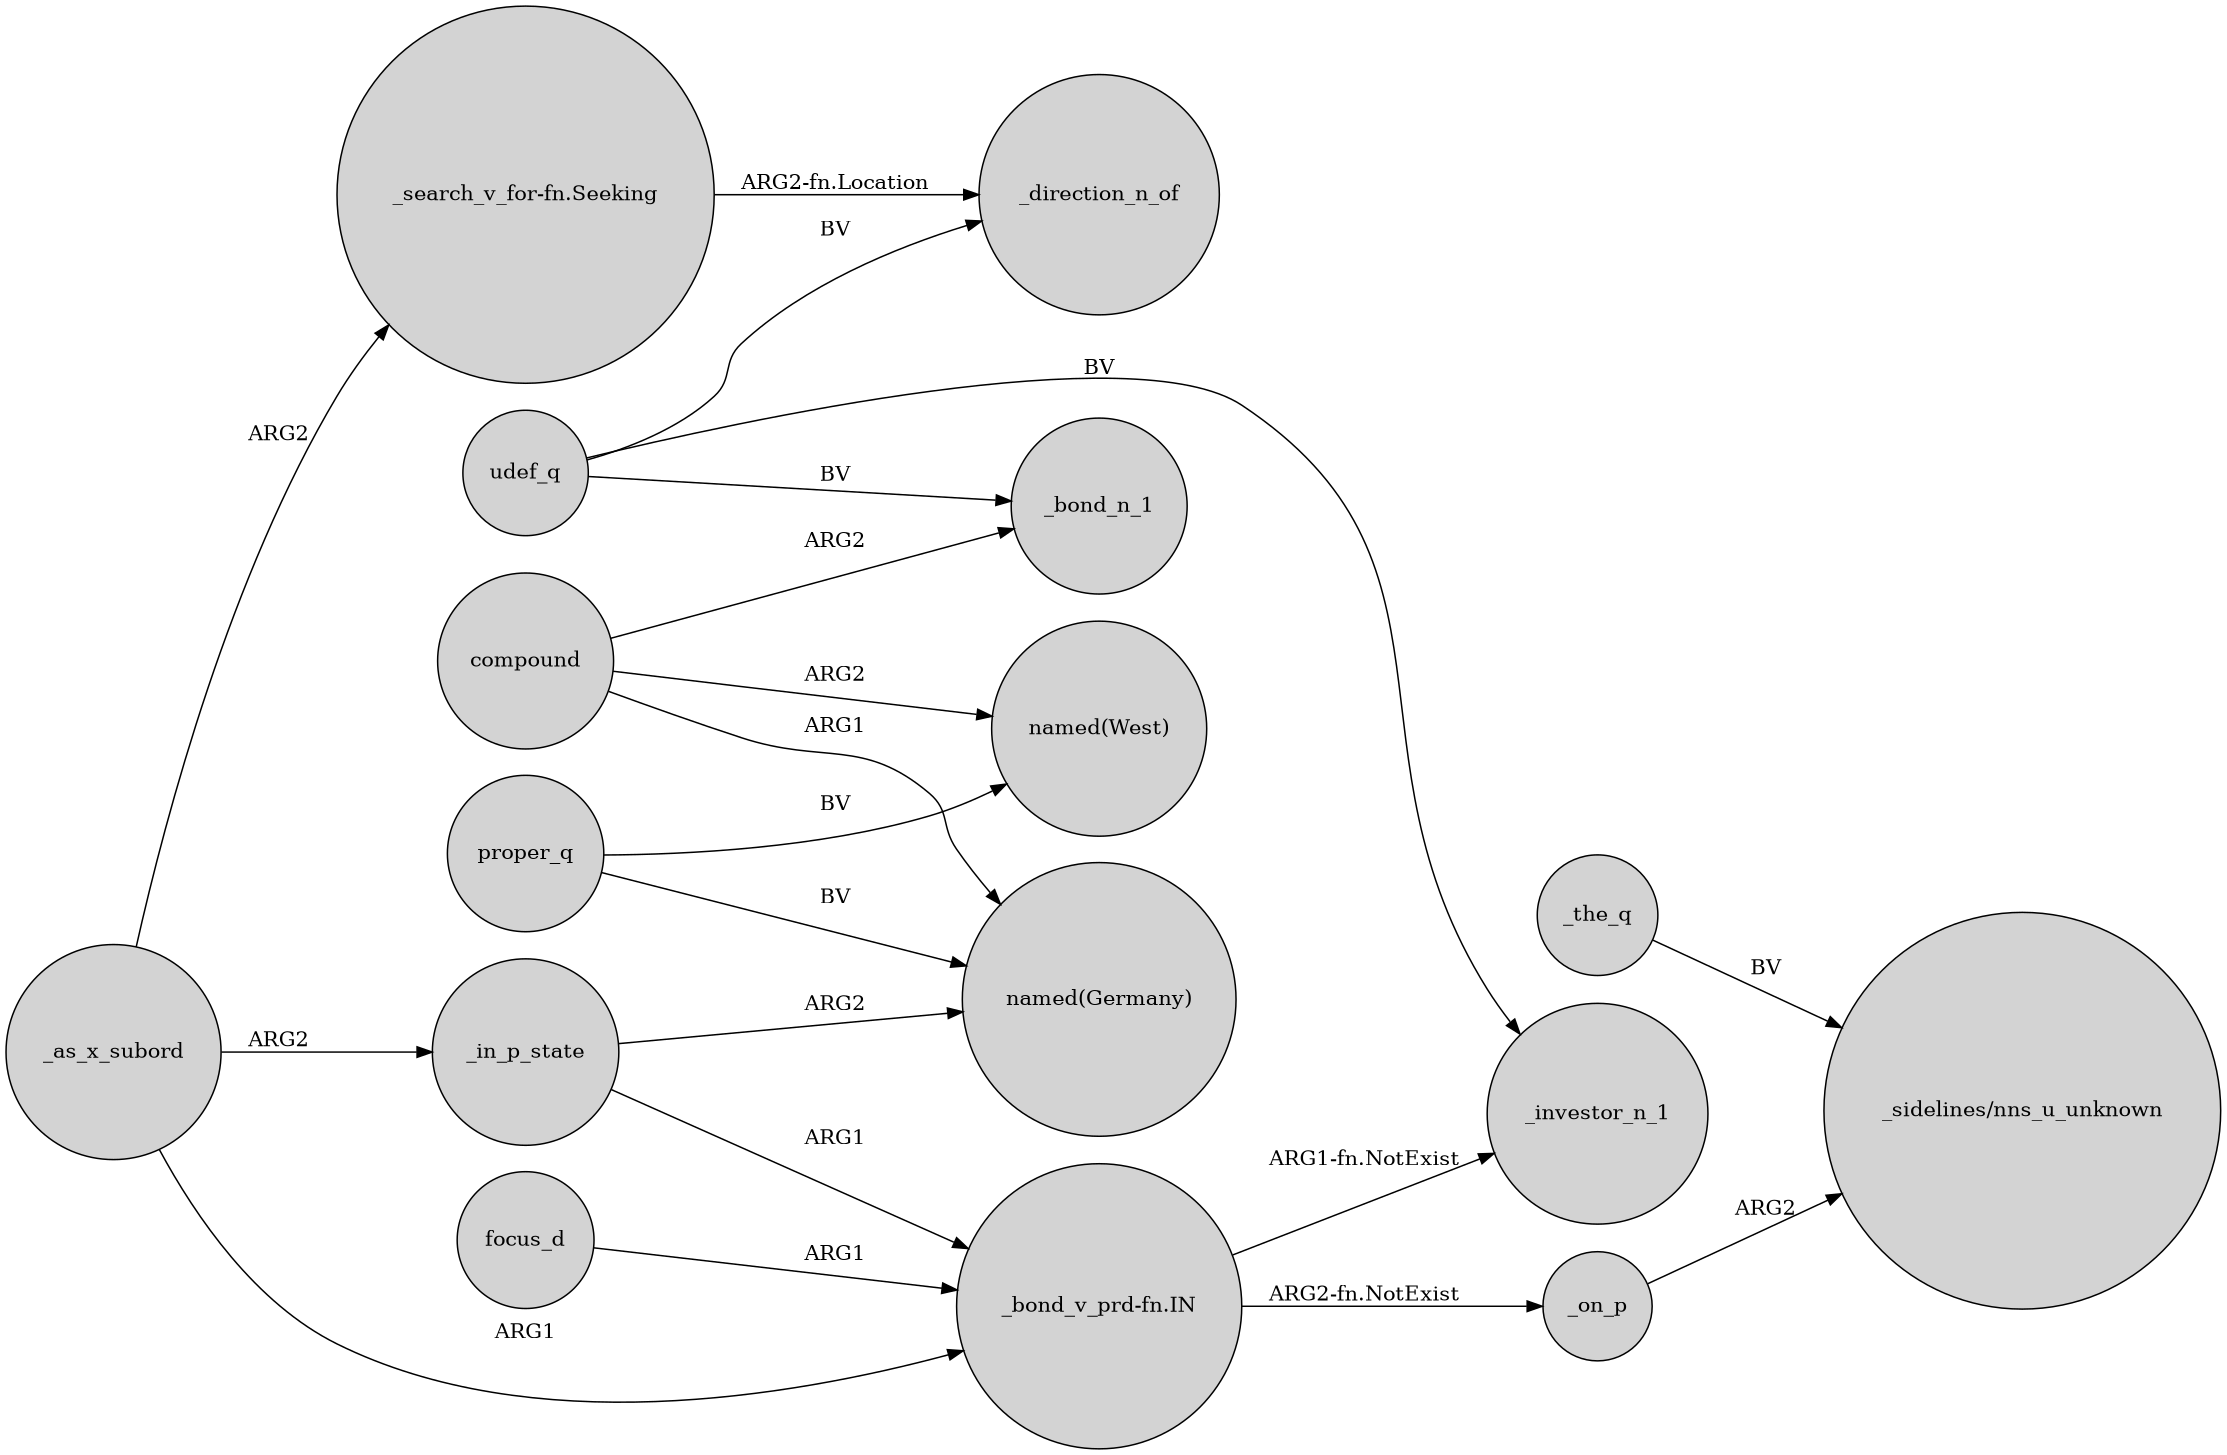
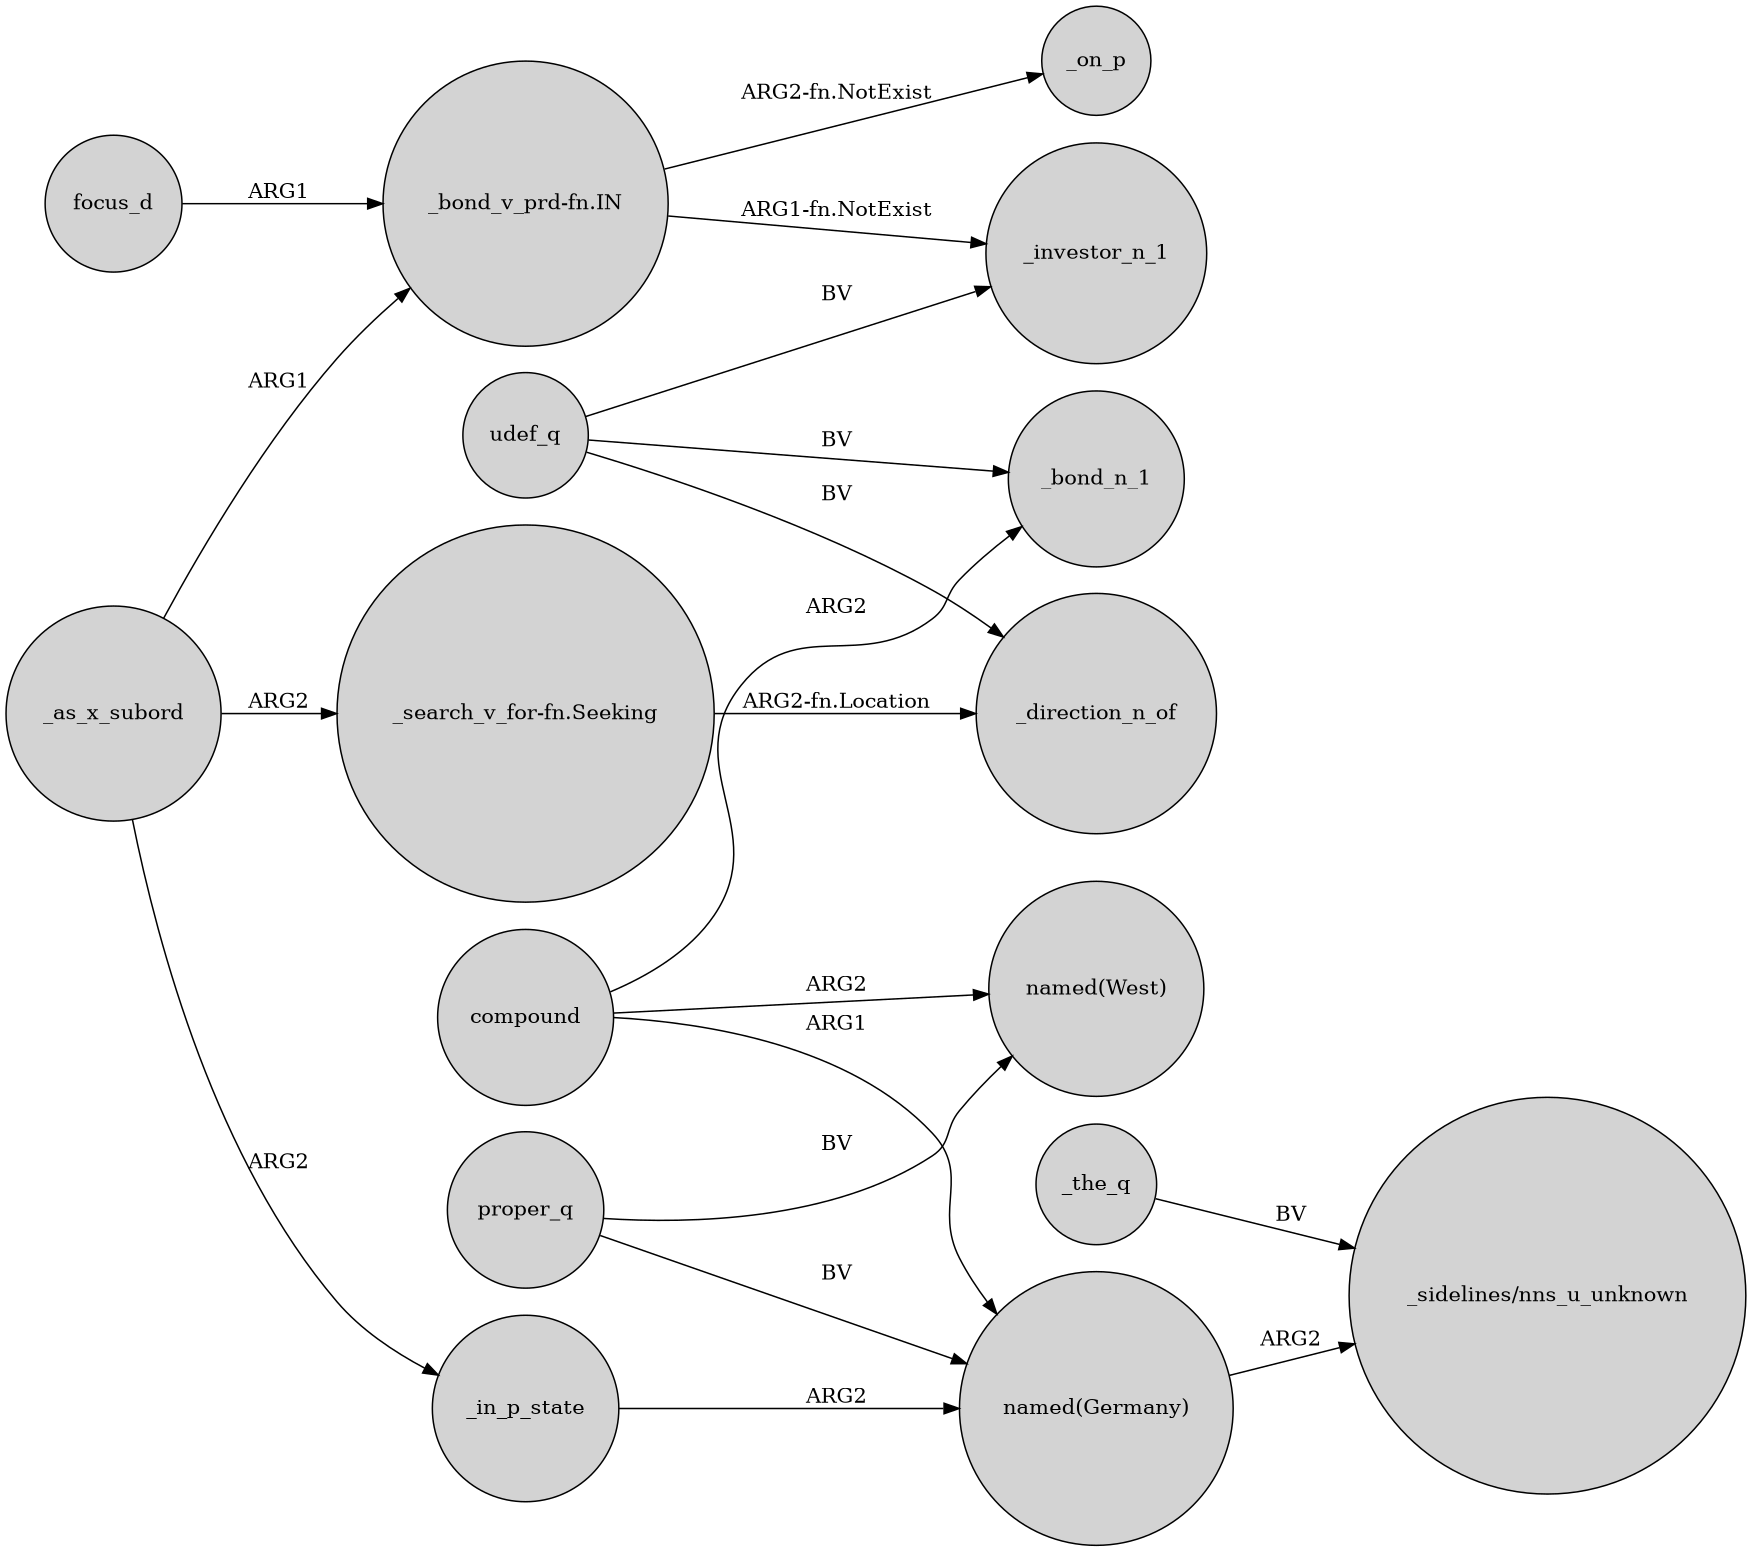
(783, 1166) -> none
(1738, 1242) -> (1284, 1362)
